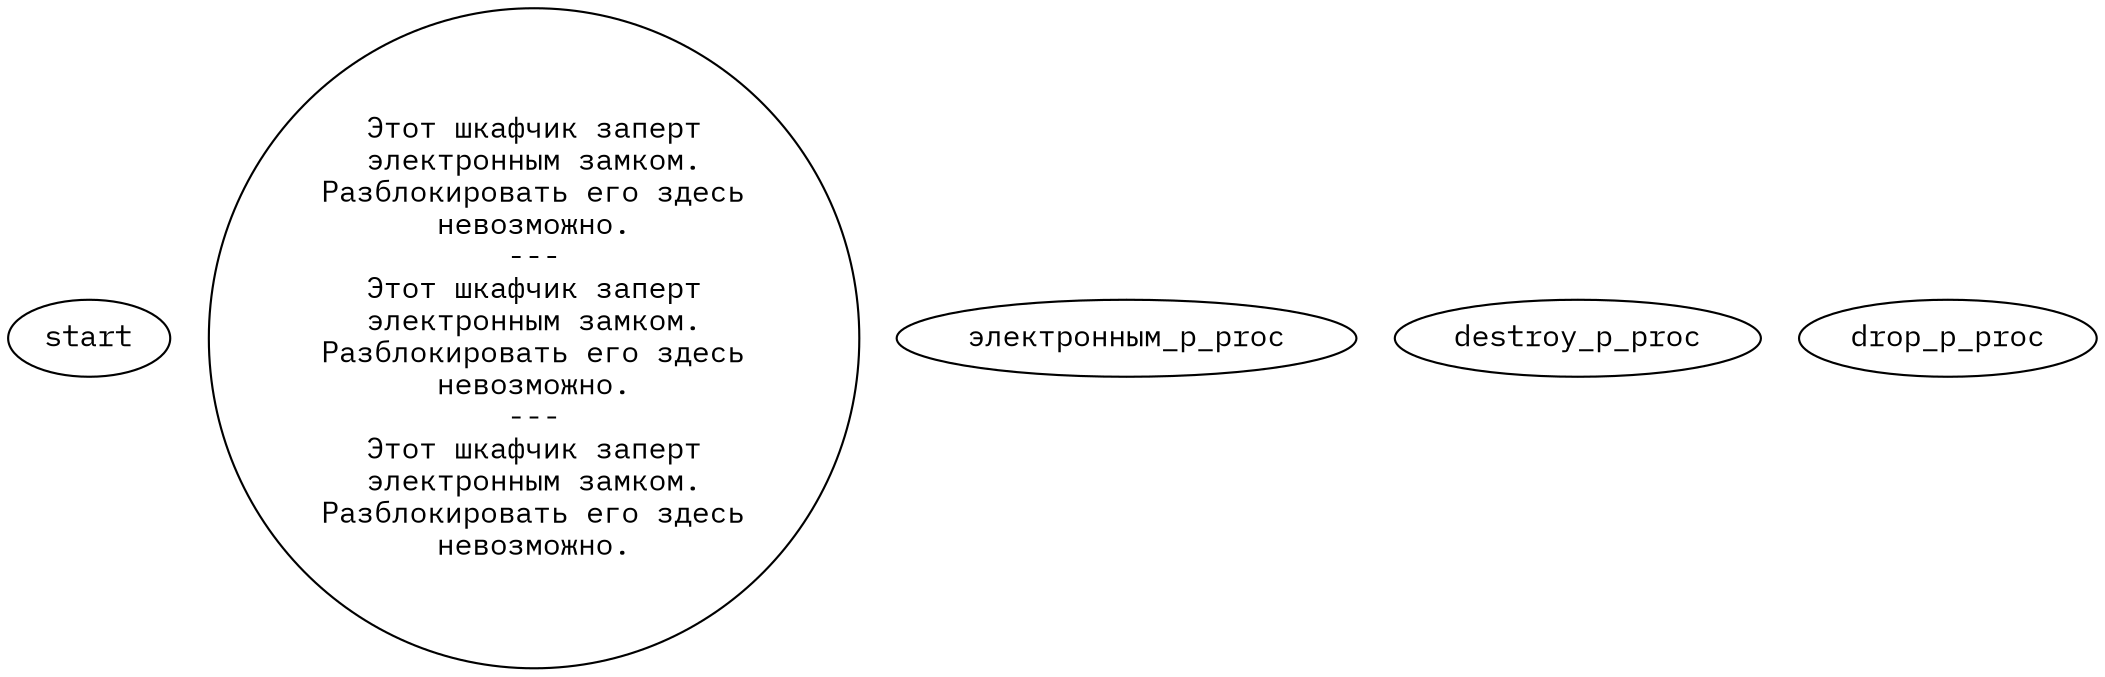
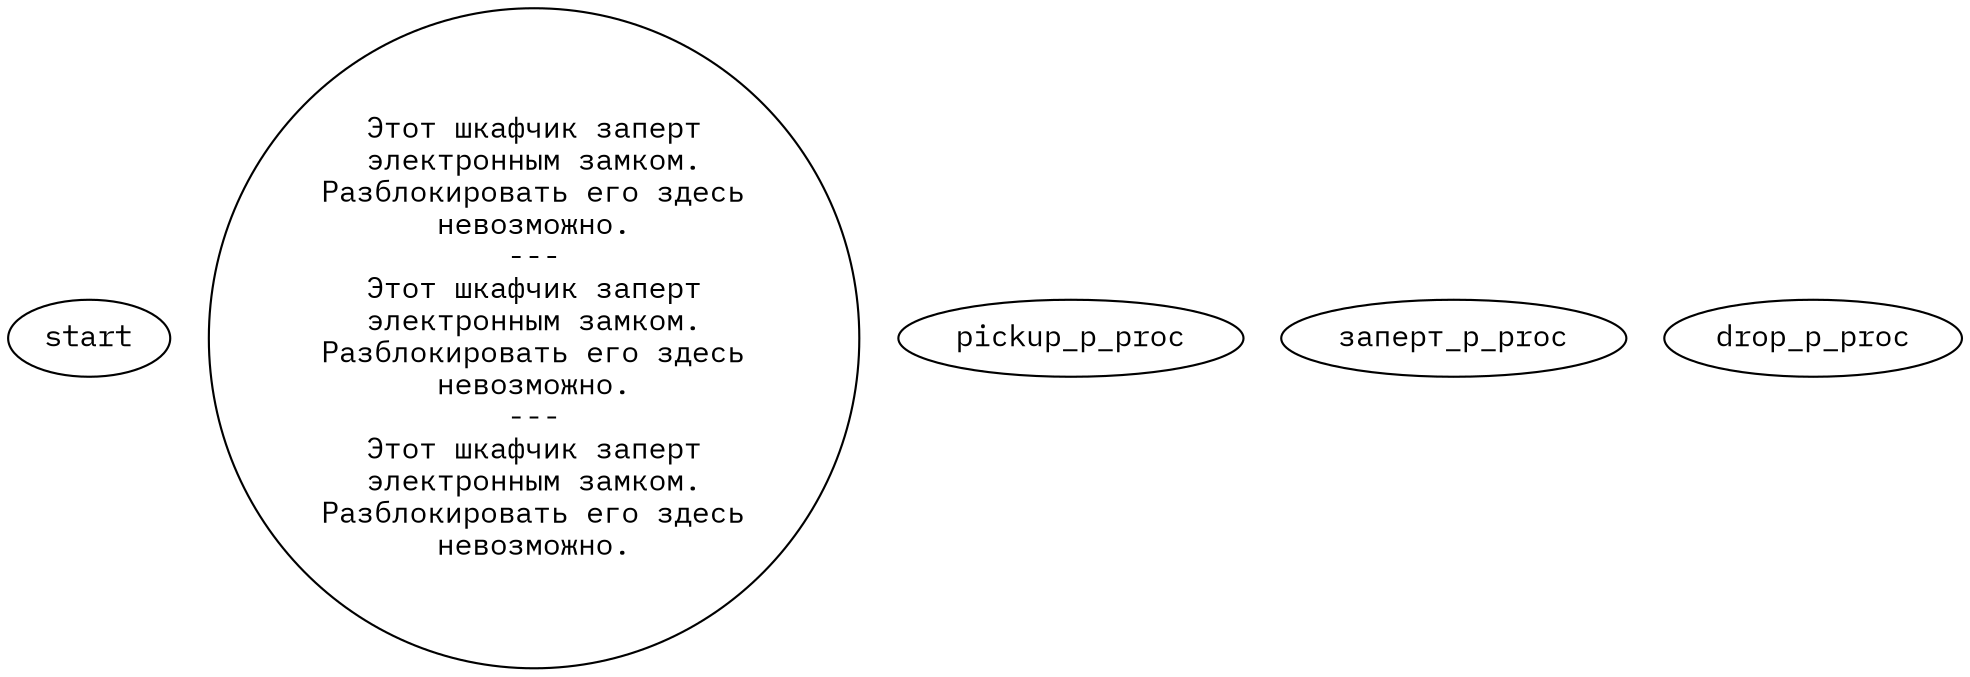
(1127, 338) -> (1071, 338)
(1578, 338) -> (1454, 338)
